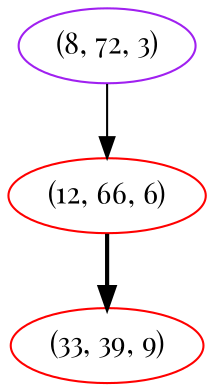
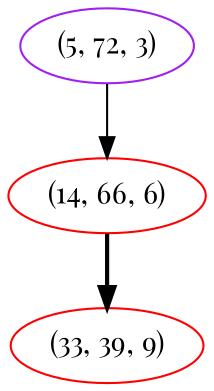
(107, 46) -> (107, 46)
(107, 196) -> (107, 196)
